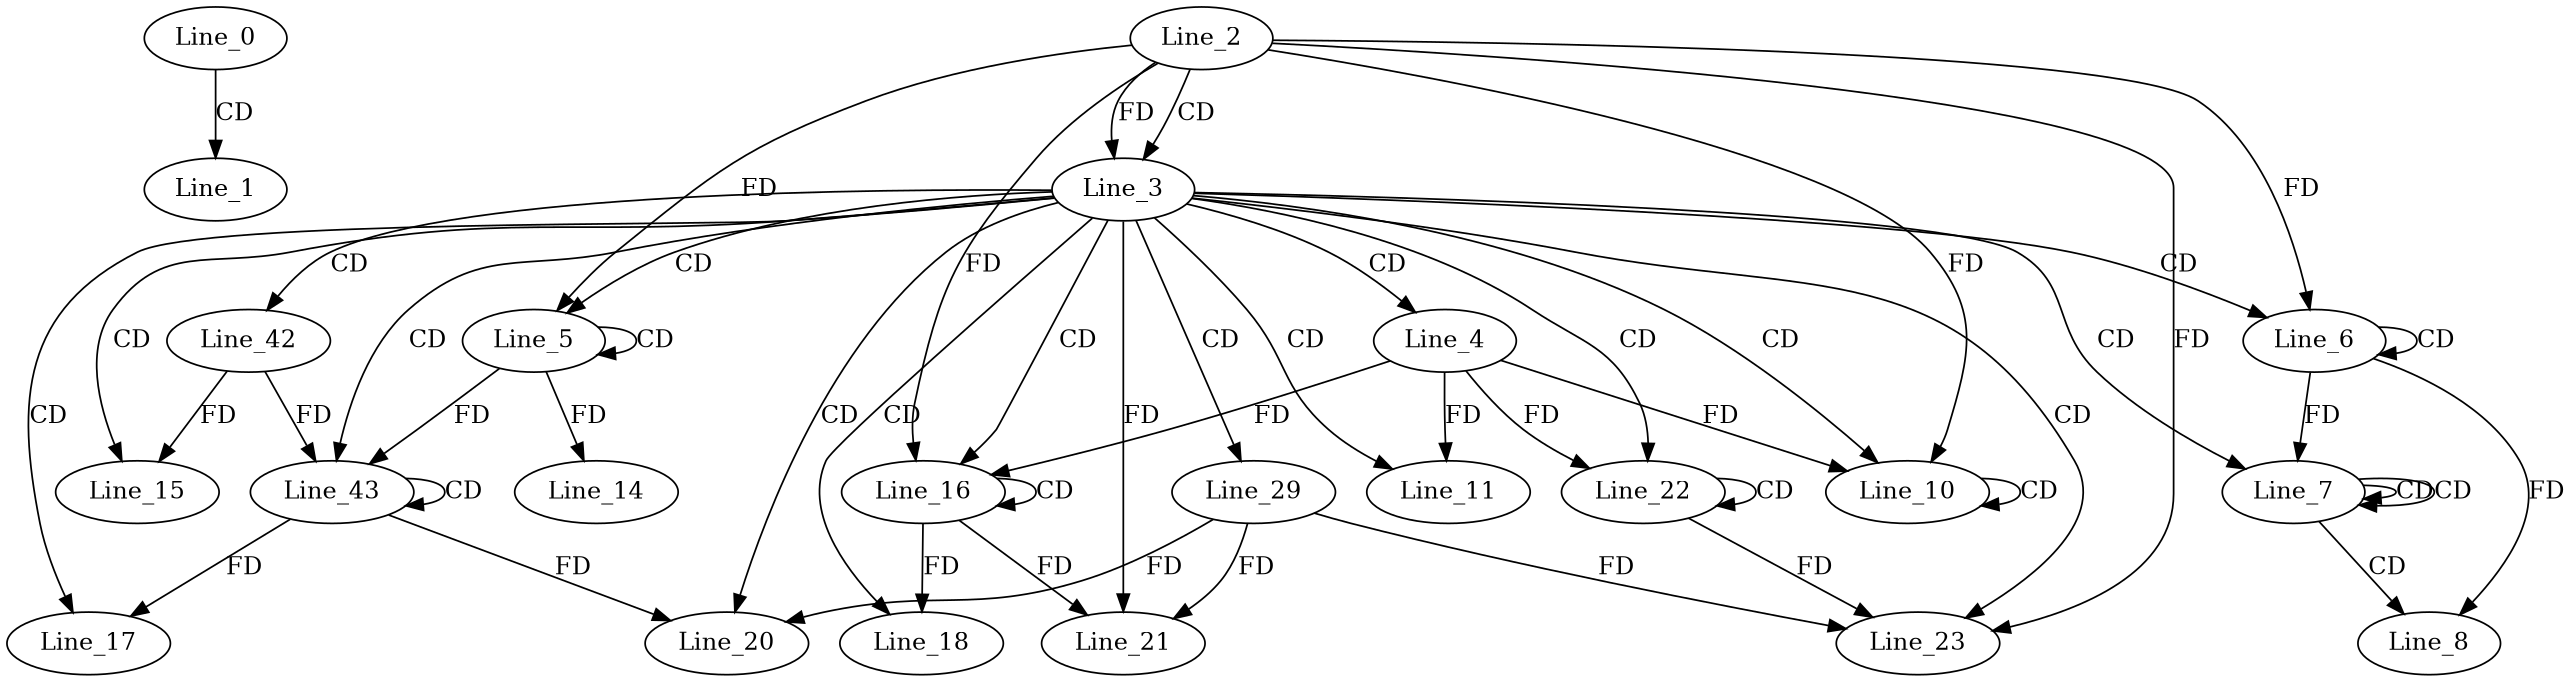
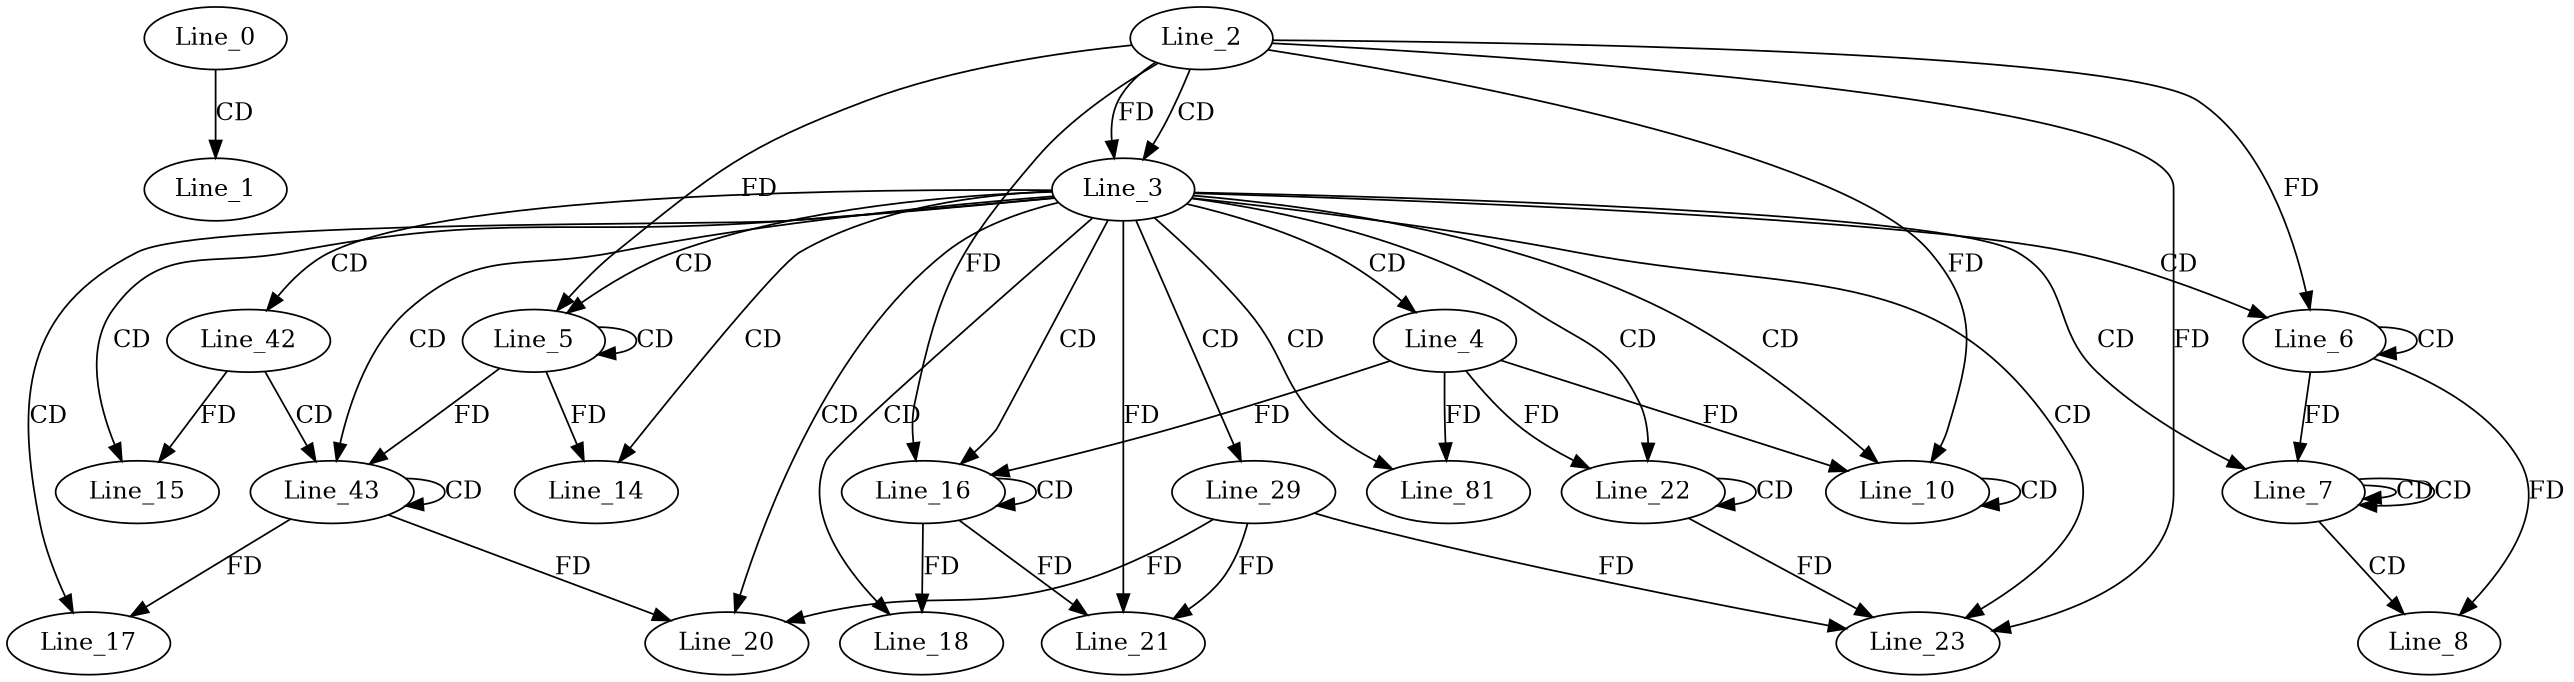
none -> (801, 252)
(315, 416) -> (315, 416)
(1448, 492) -> (1448, 492)
